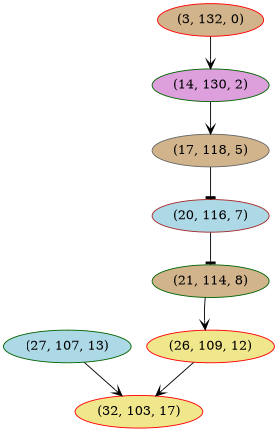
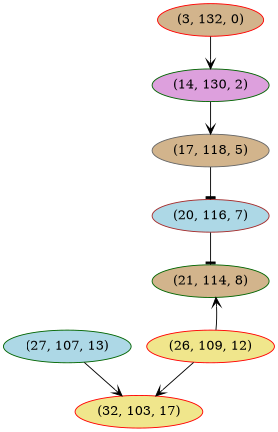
(205, 309) -> (217, 318)
